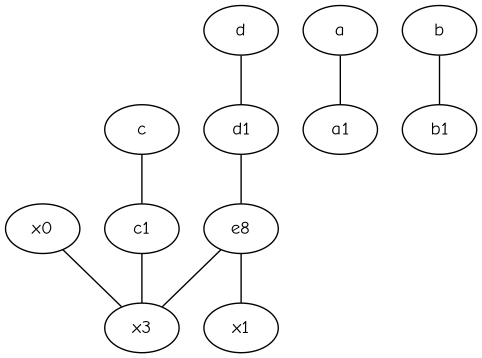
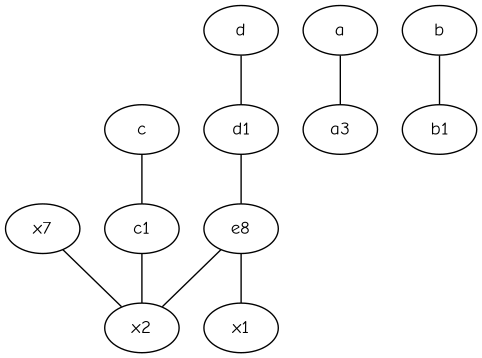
(340, 130) -> (340, 130)
(43, 229) -> (43, 229)
(142, 328) -> (142, 328)
